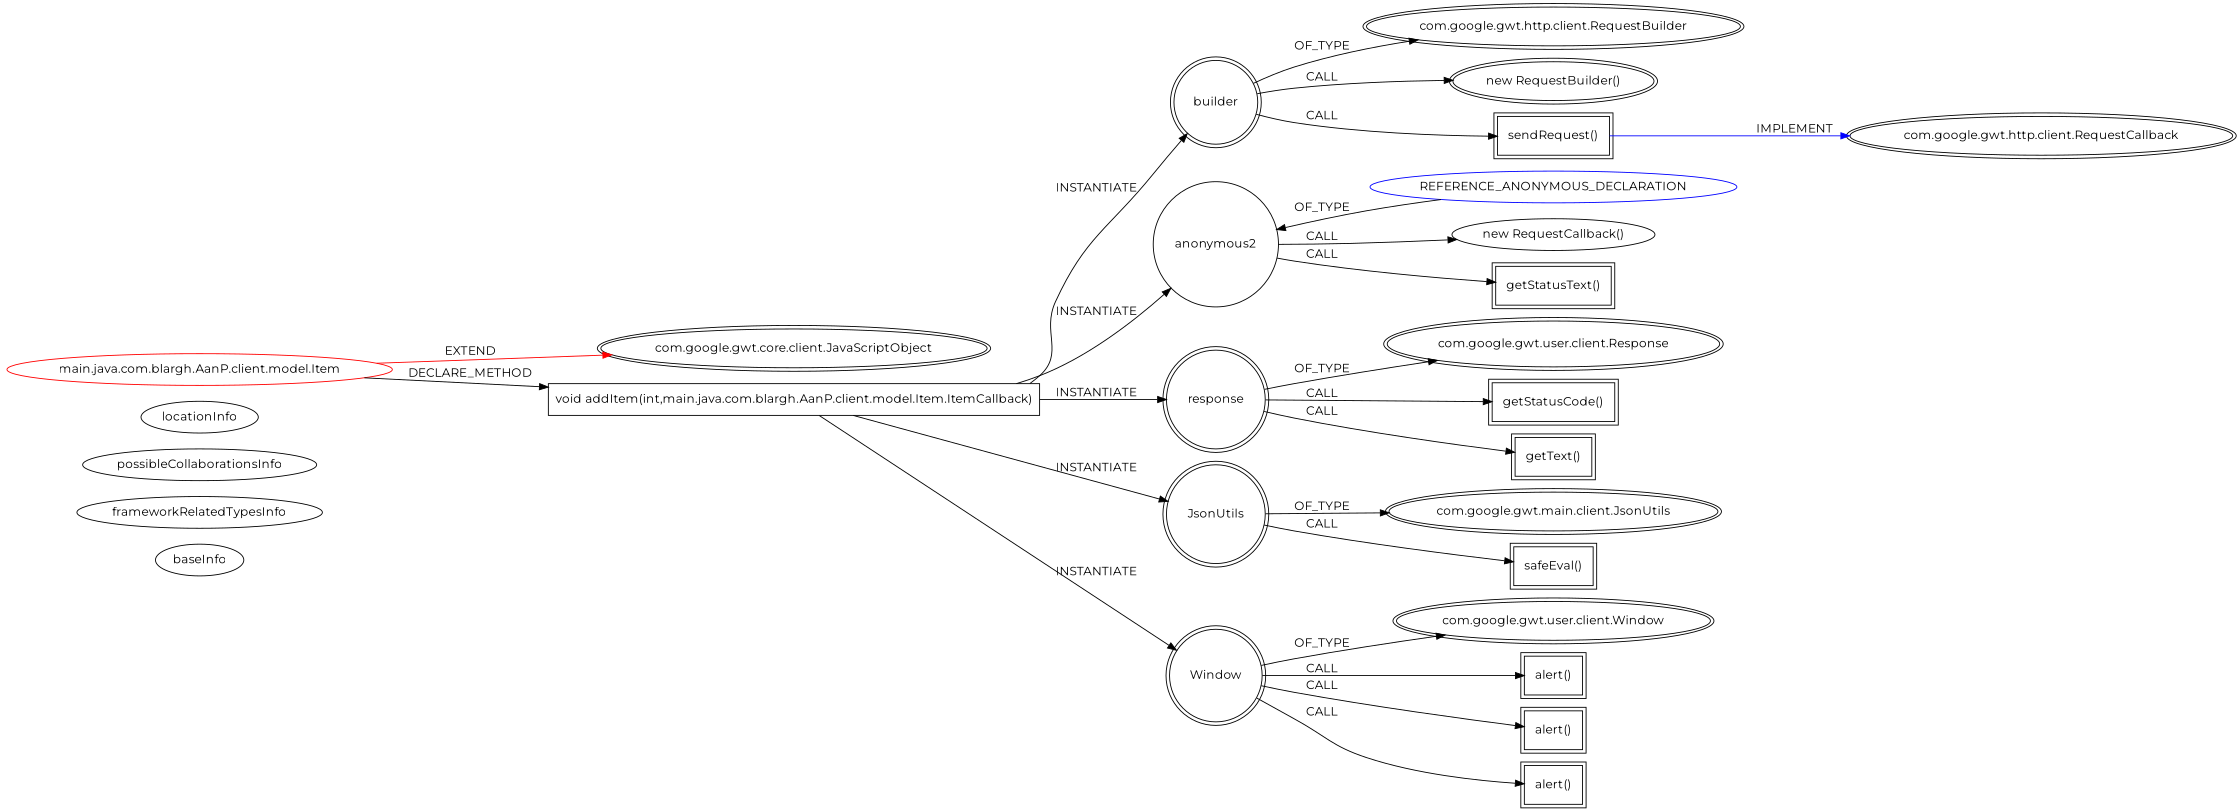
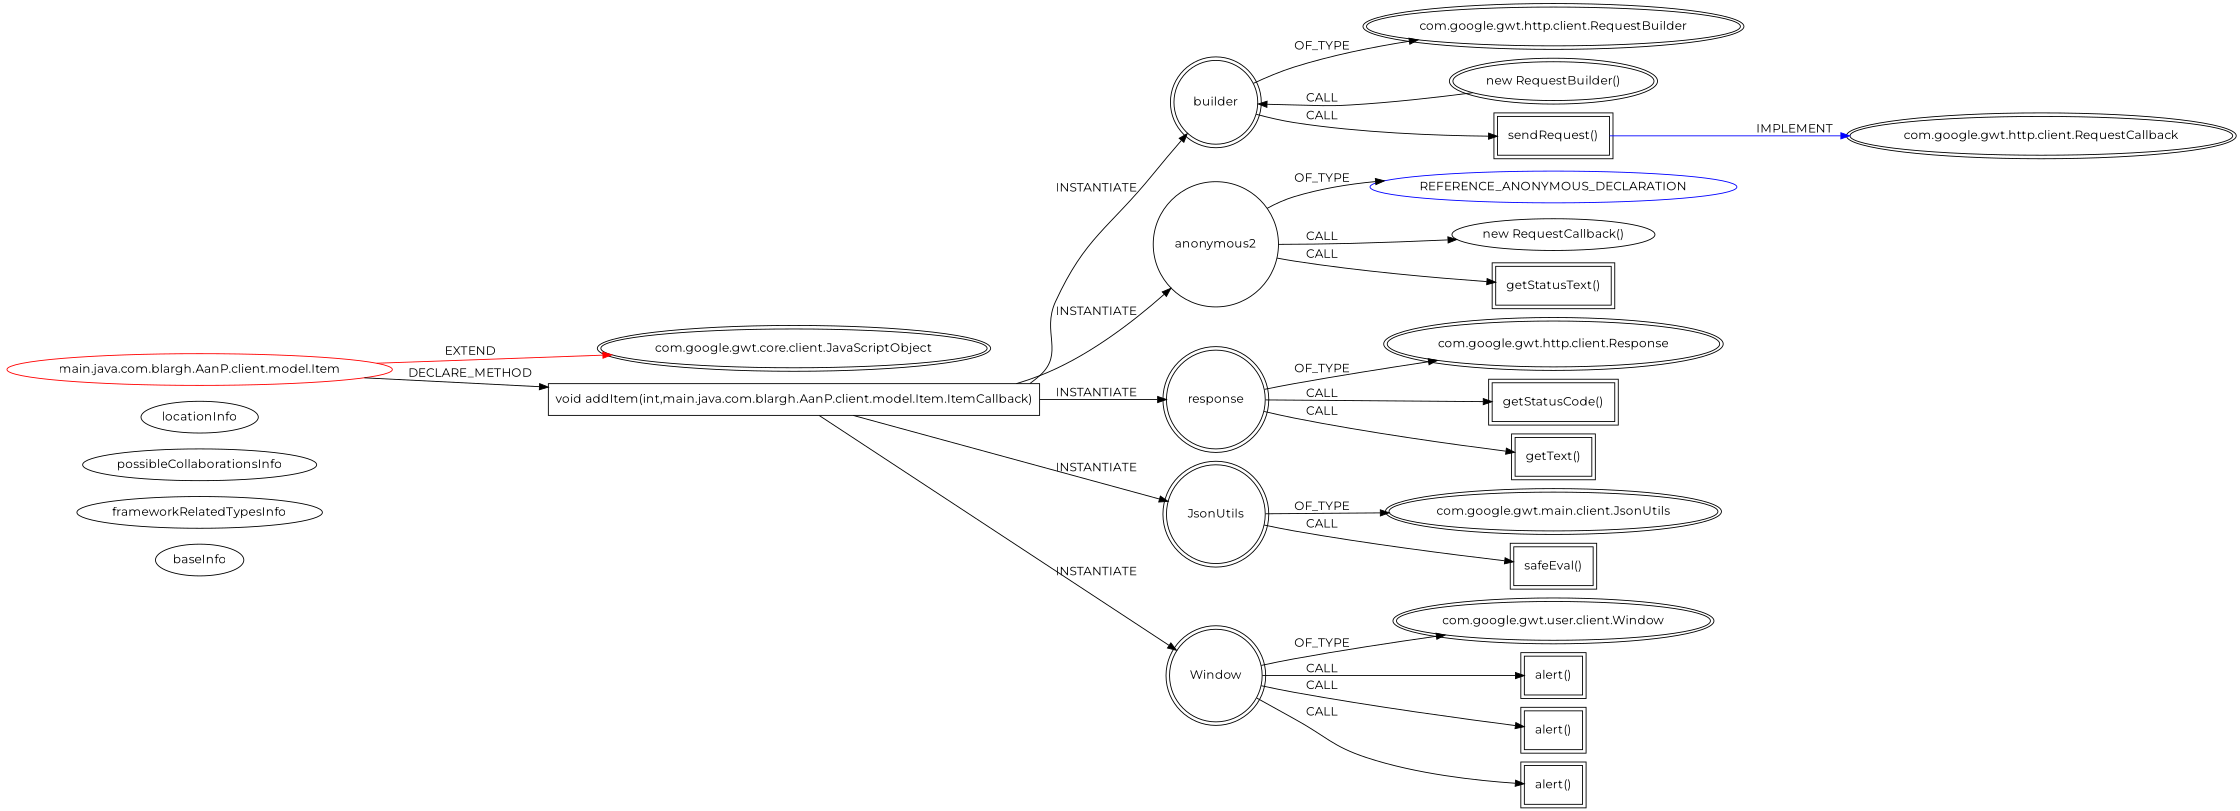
(1350, 84) -> (1370, 104)
(1363, 211) -> (1320, 190)
(1553, 344) -> (1553, 344)
